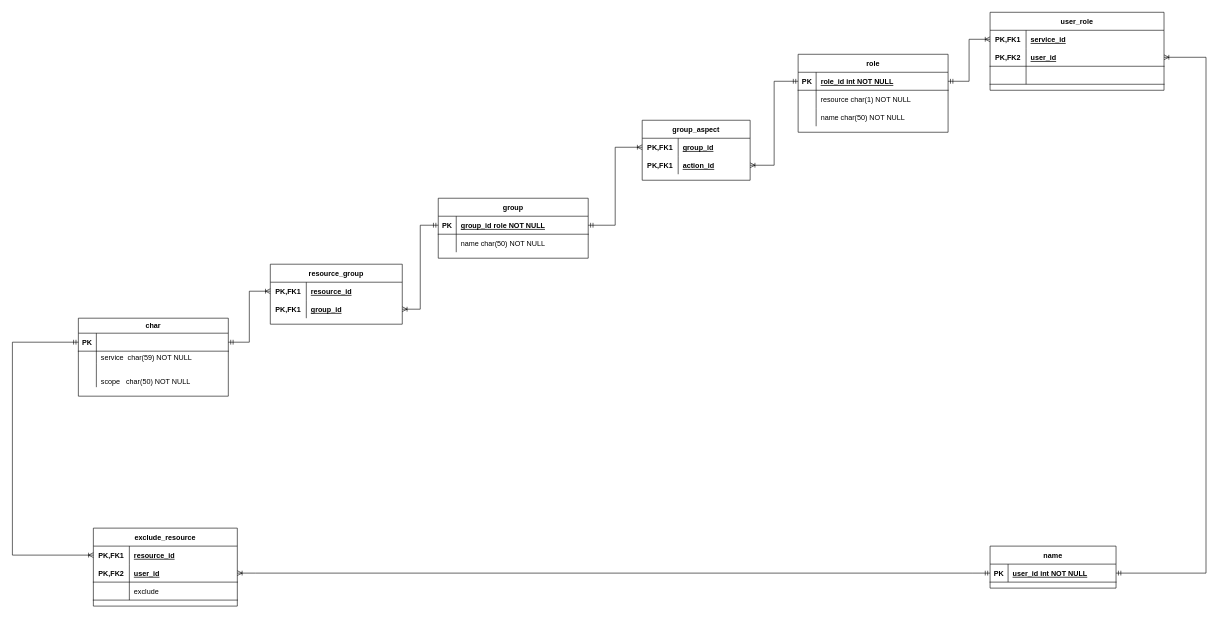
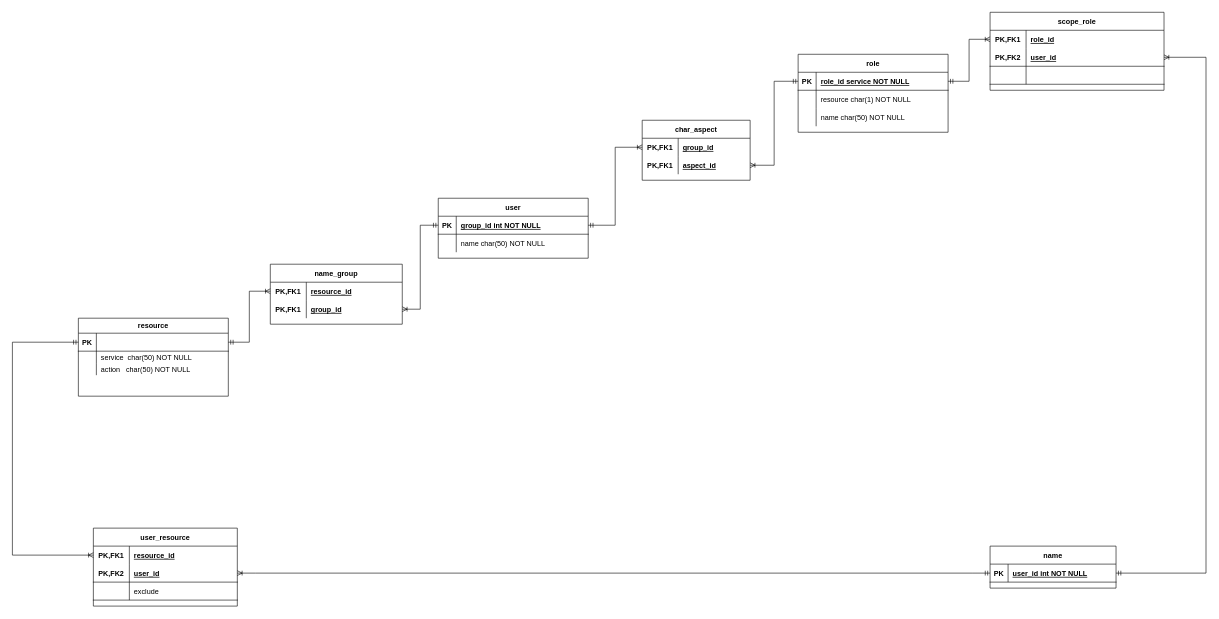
(1077, 22) -> (1077, 22)
(1049, 40) -> (1043, 40)
(856, 82) -> (864, 82)
(696, 130) -> (696, 130)
(699, 166) -> (700, 166)
(513, 208) -> (513, 208)
(500, 226) -> (498, 226)
(336, 274) -> (336, 274)
(153, 326) -> (153, 326)
(149, 358) -> (149, 358)
none -> (162, 369)
(162, 381) -> none
(165, 538) -> (165, 538)
